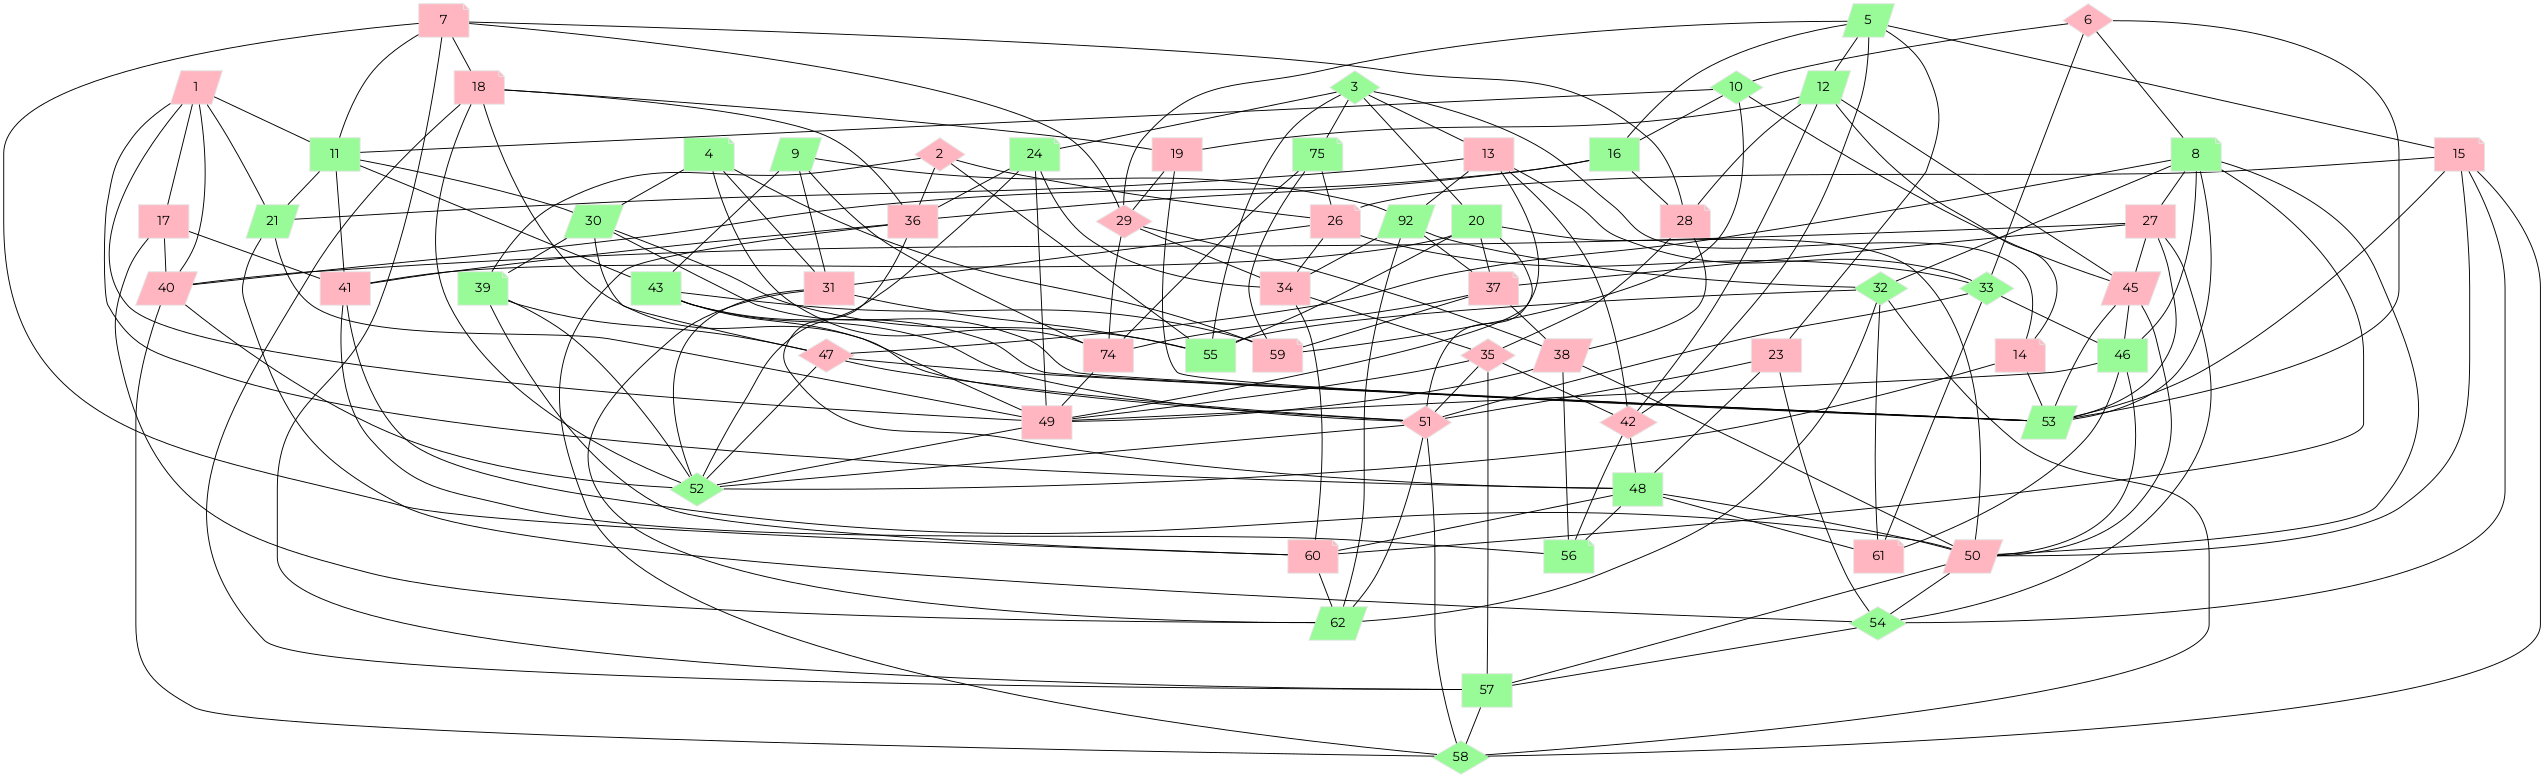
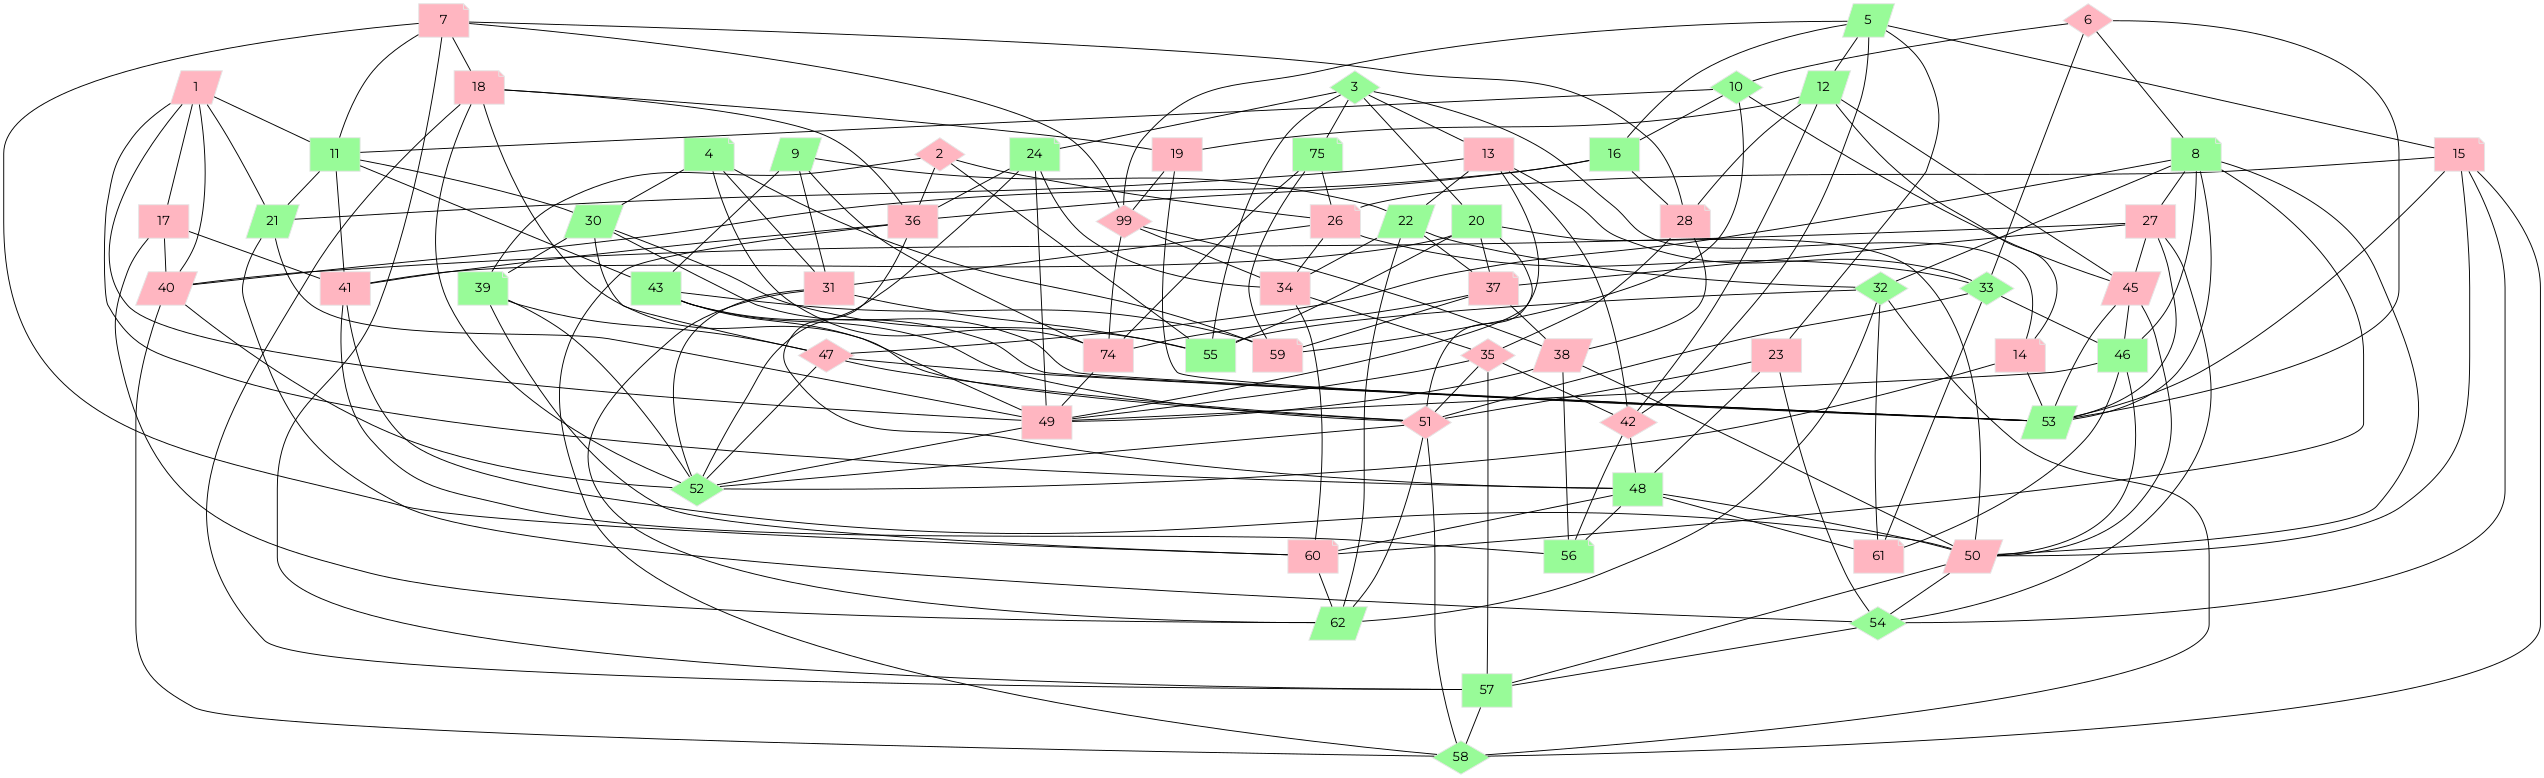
(1124, 221) -> (1124, 221)
(1406, 221) -> (1406, 221)
